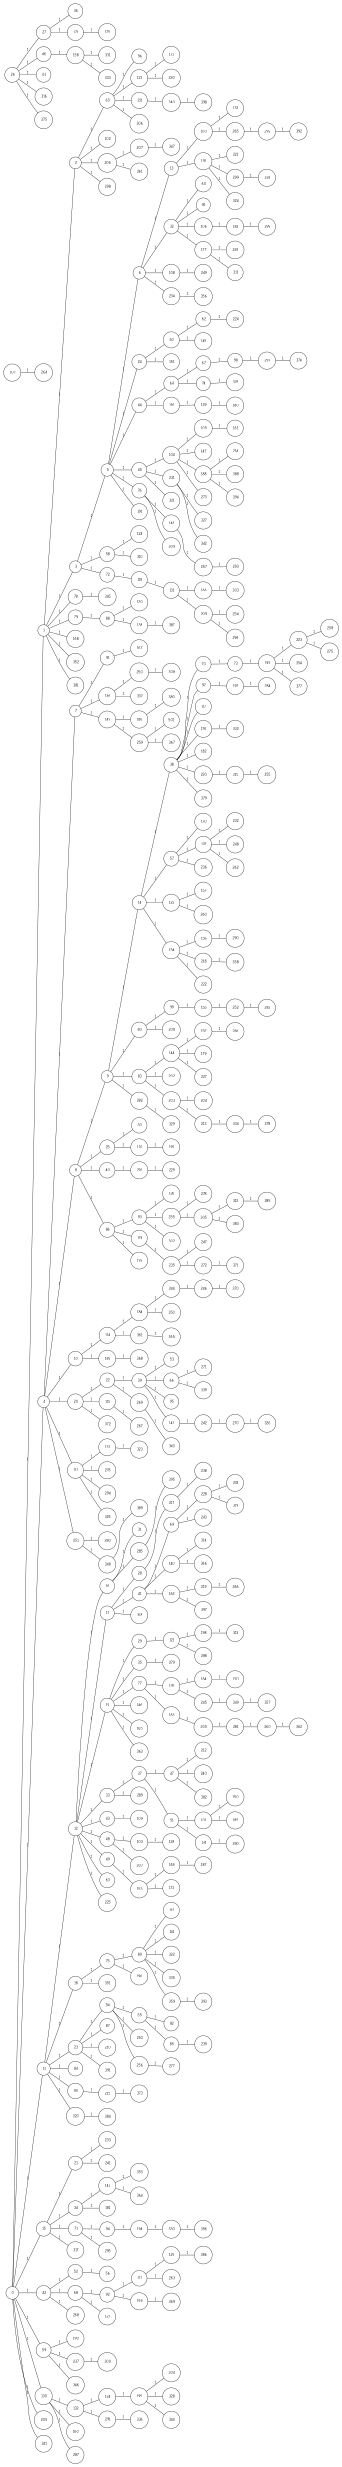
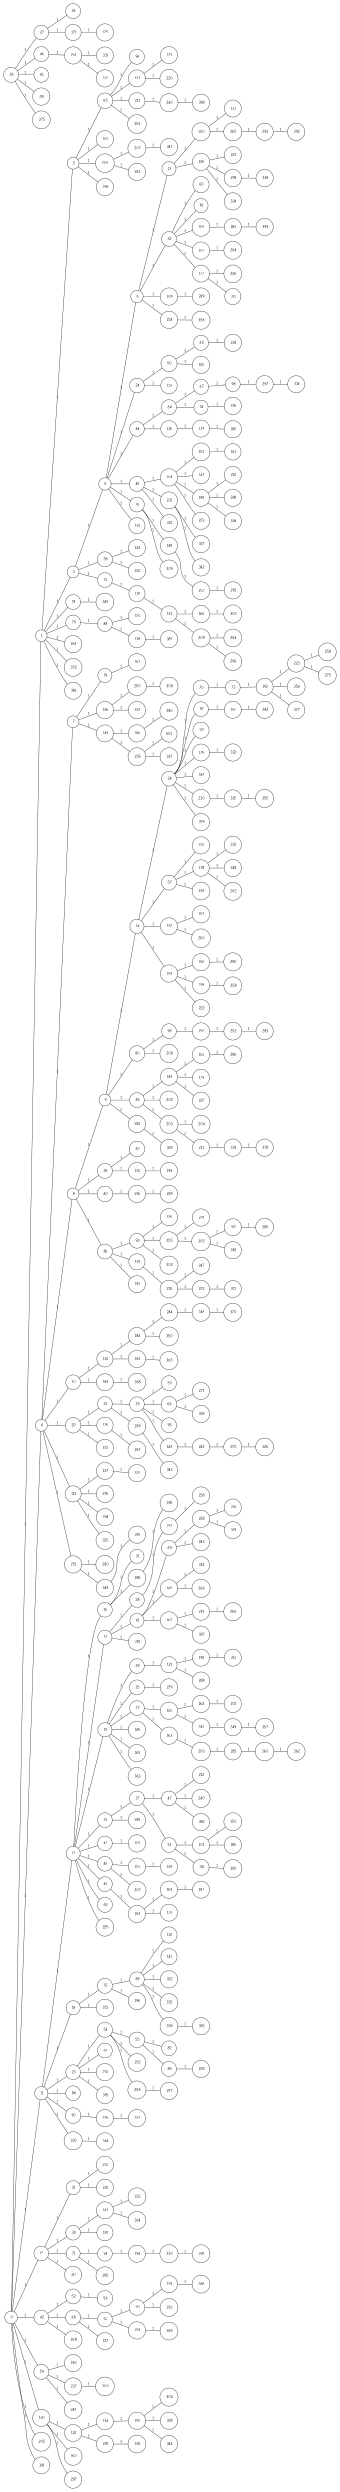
none -> (184, 245)
